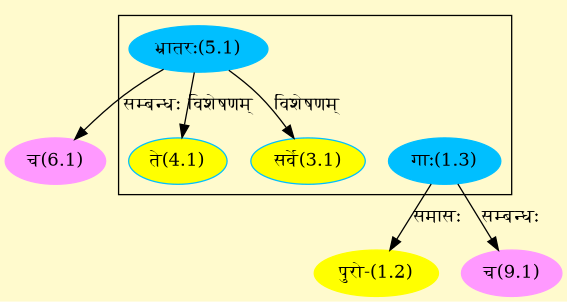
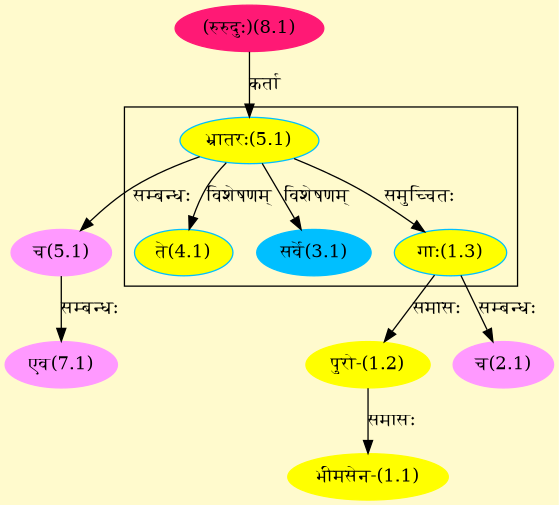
none -> (249, 28)
(198, 49) -> (249, 140)
(55, 161) -> (61, 253)
(308, 161) -> (314, 253)
(445, 161) -> (451, 253)
none -> (356, 187)
(512, 273) -> (503, 365)
none -> (61, 365)
none -> (368, 477)
